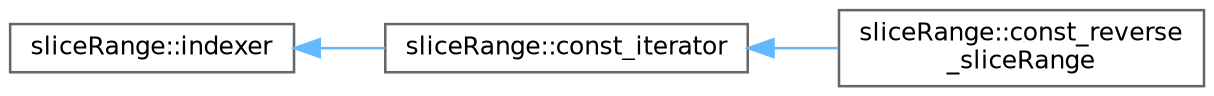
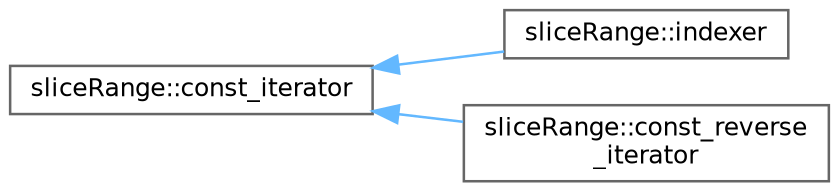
(353, 48) -> (451, 58)
(1021, 48) -> (646, 143)
